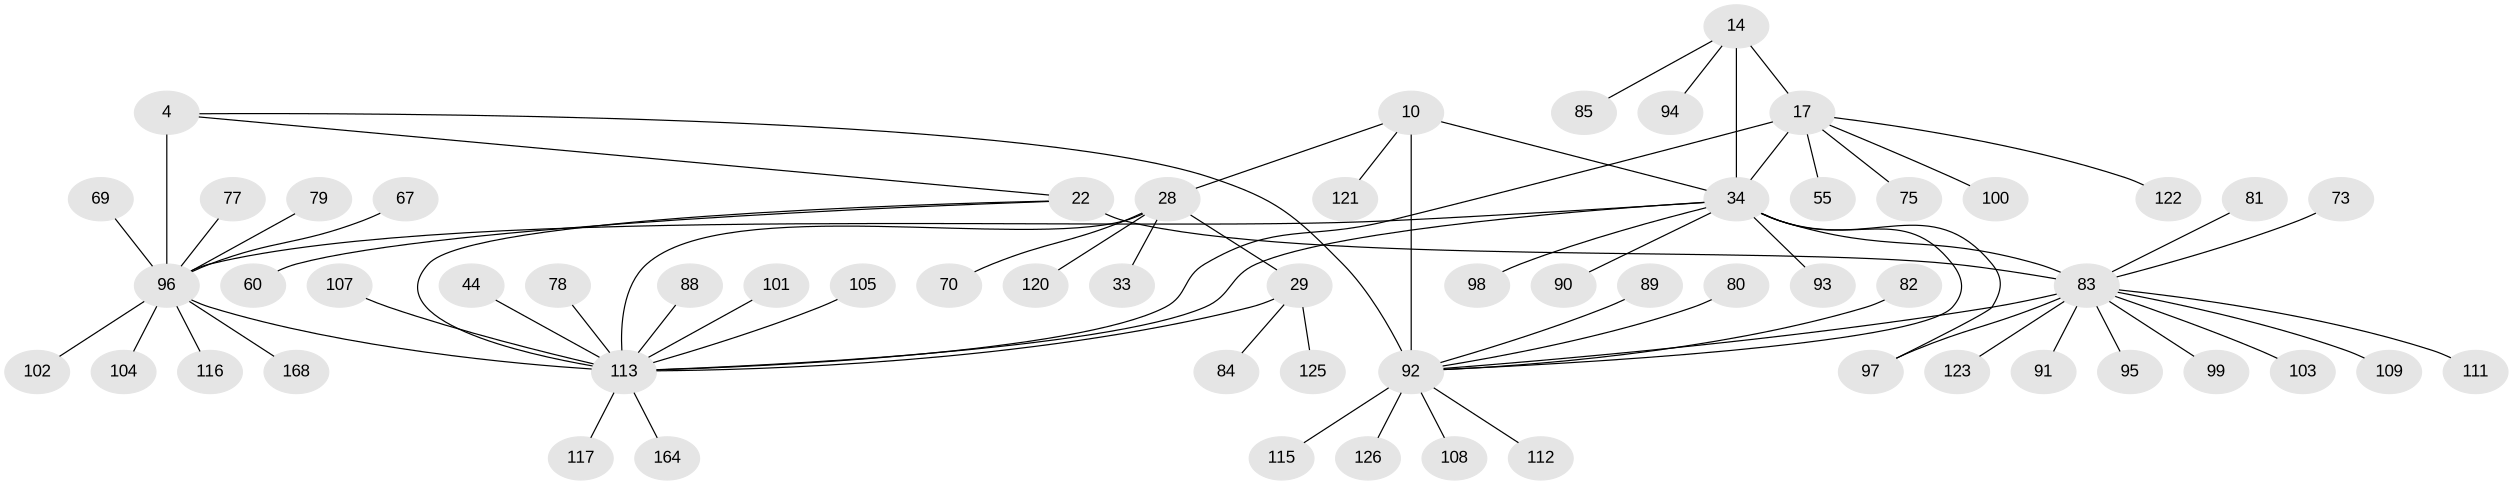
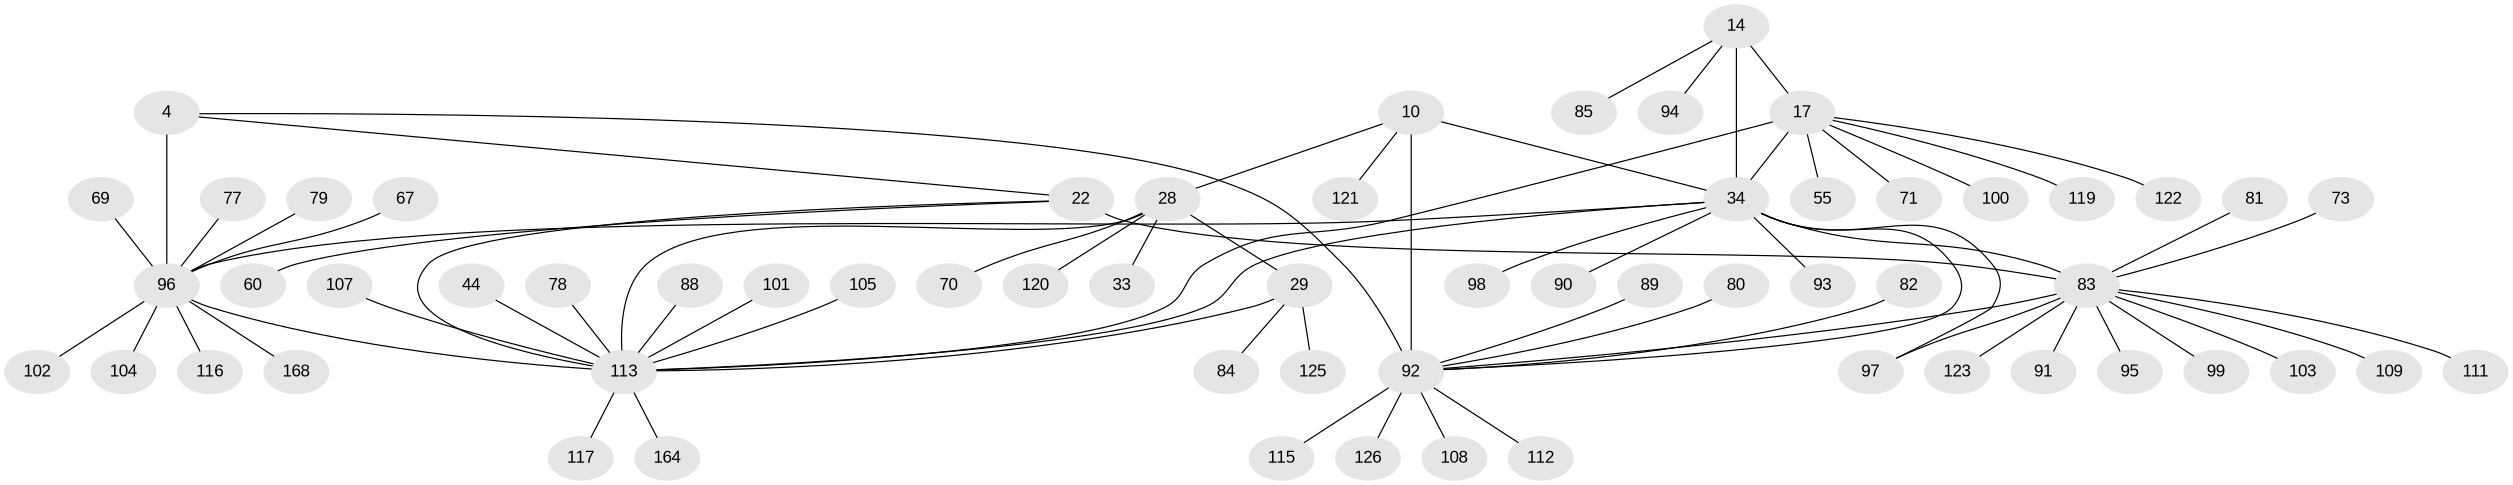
(1909, 199) -> (1909, 199)
none -> (2082, 199)
